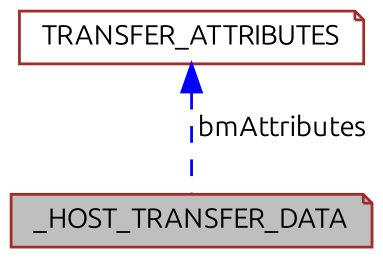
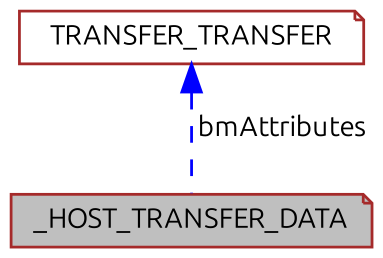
(192, 37) -> (192, 37)
